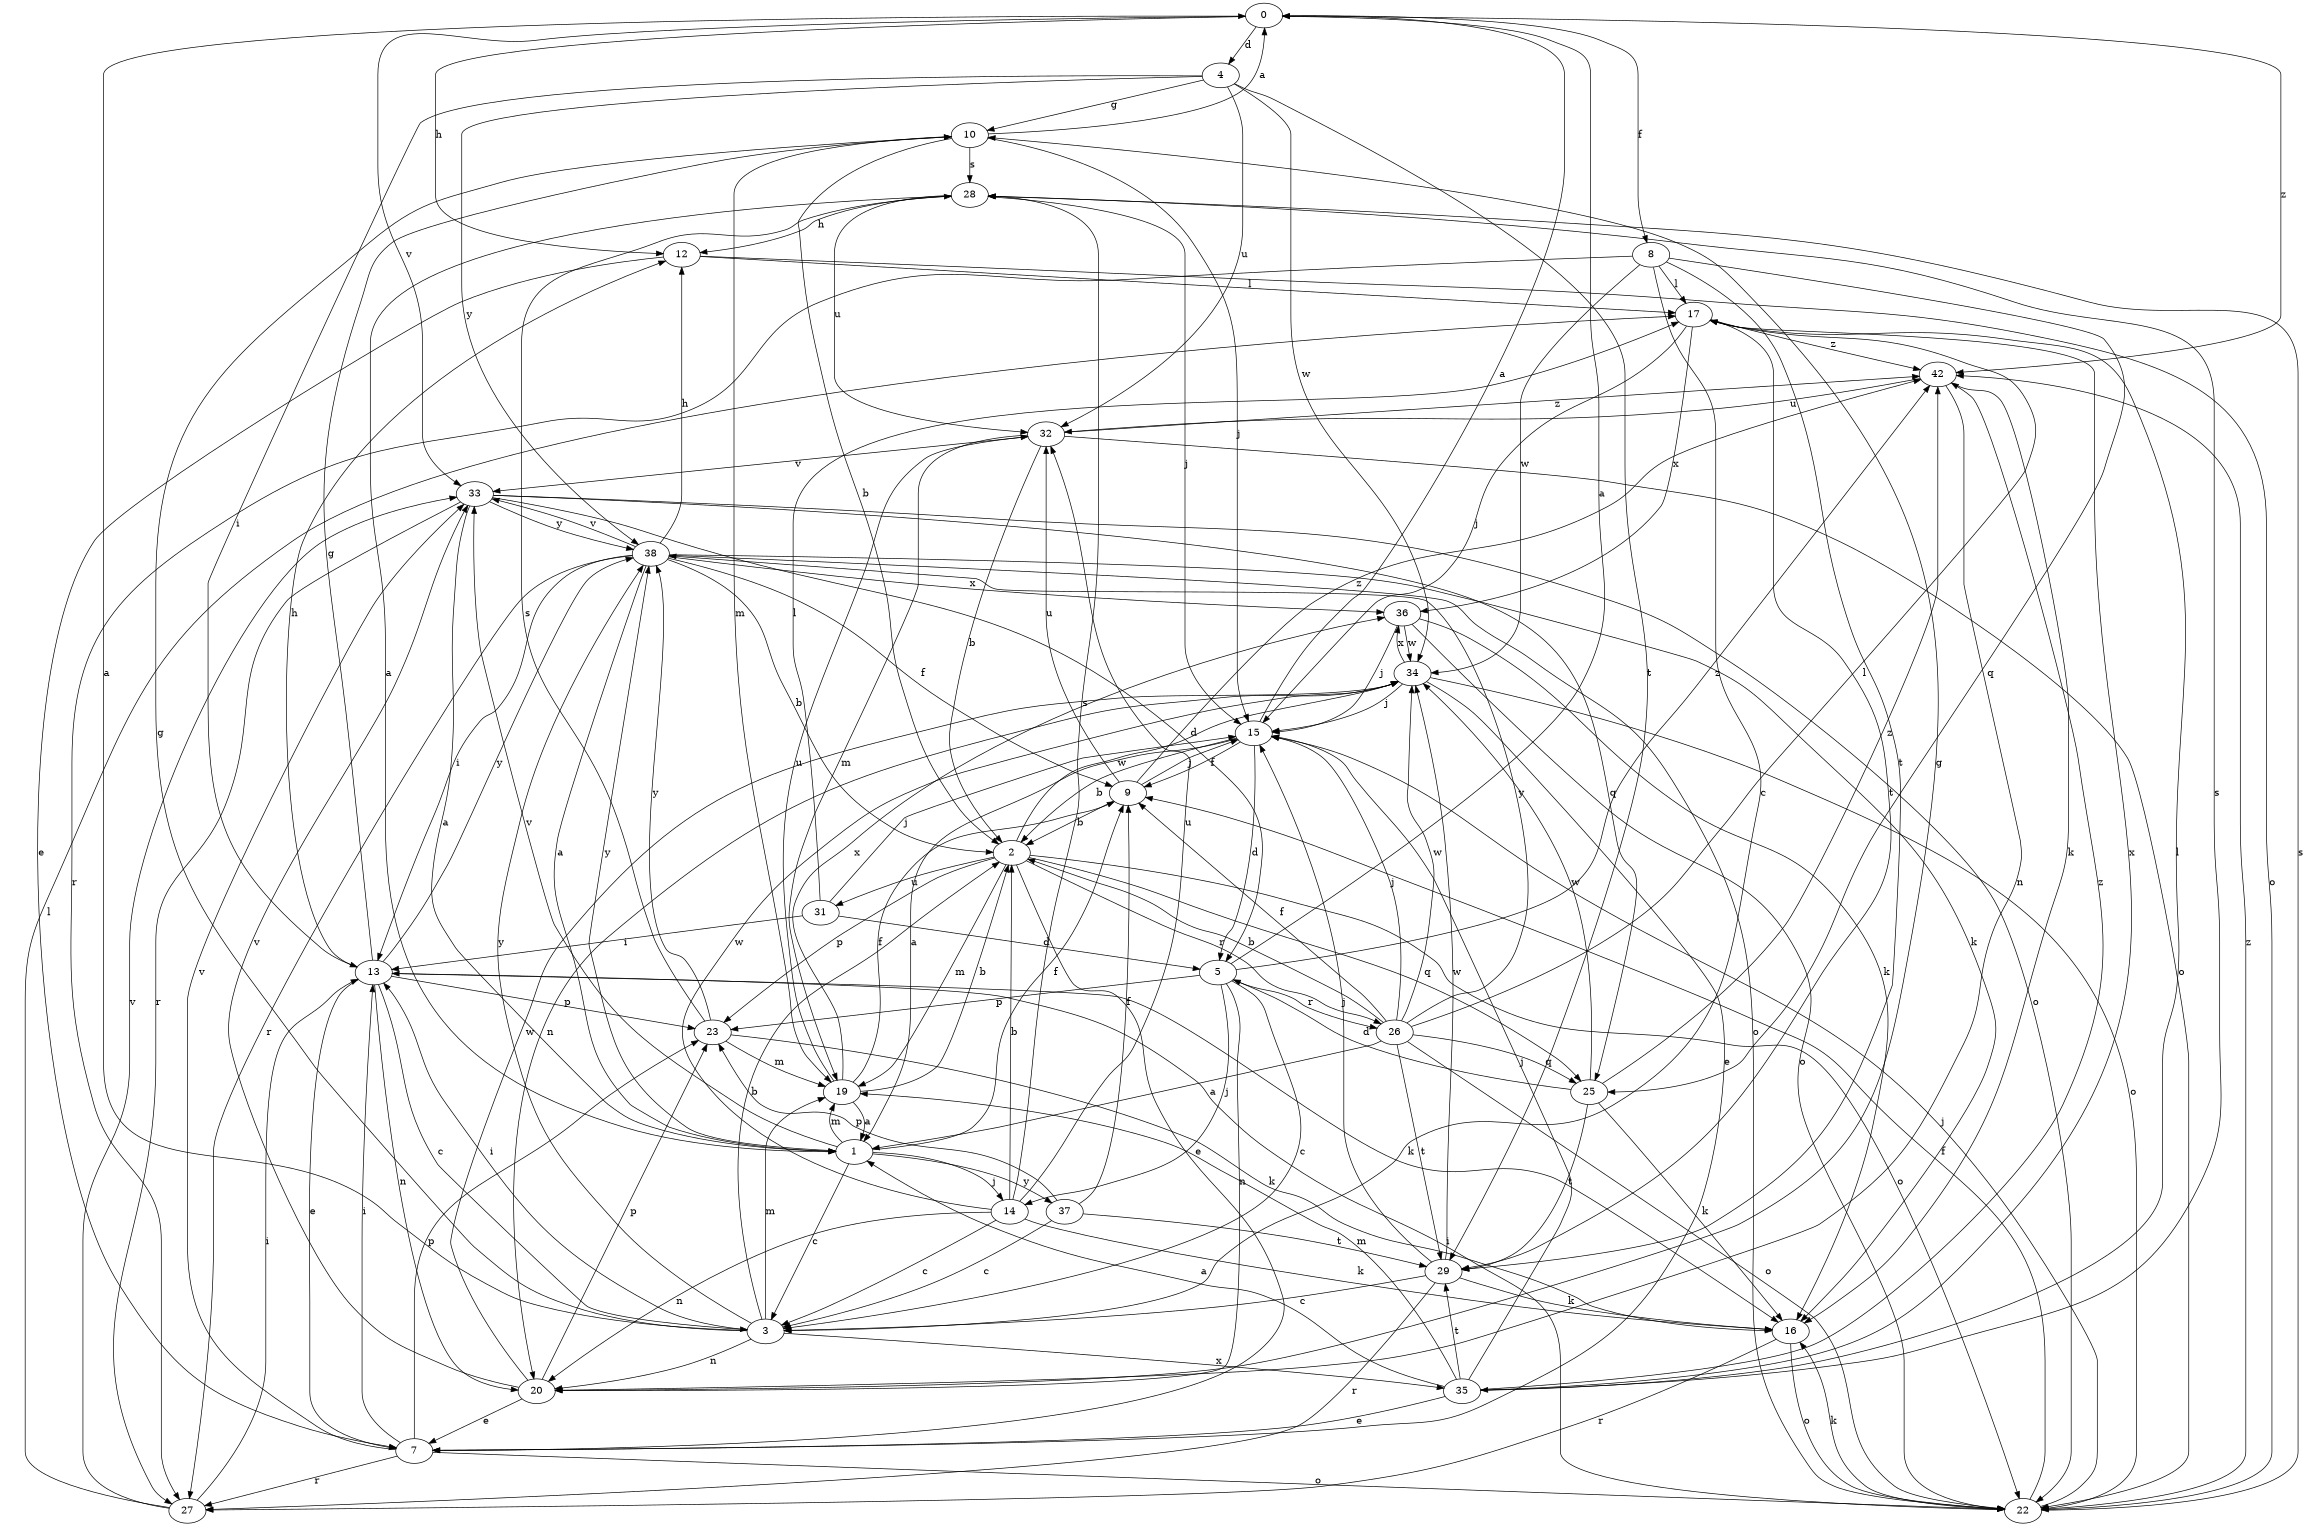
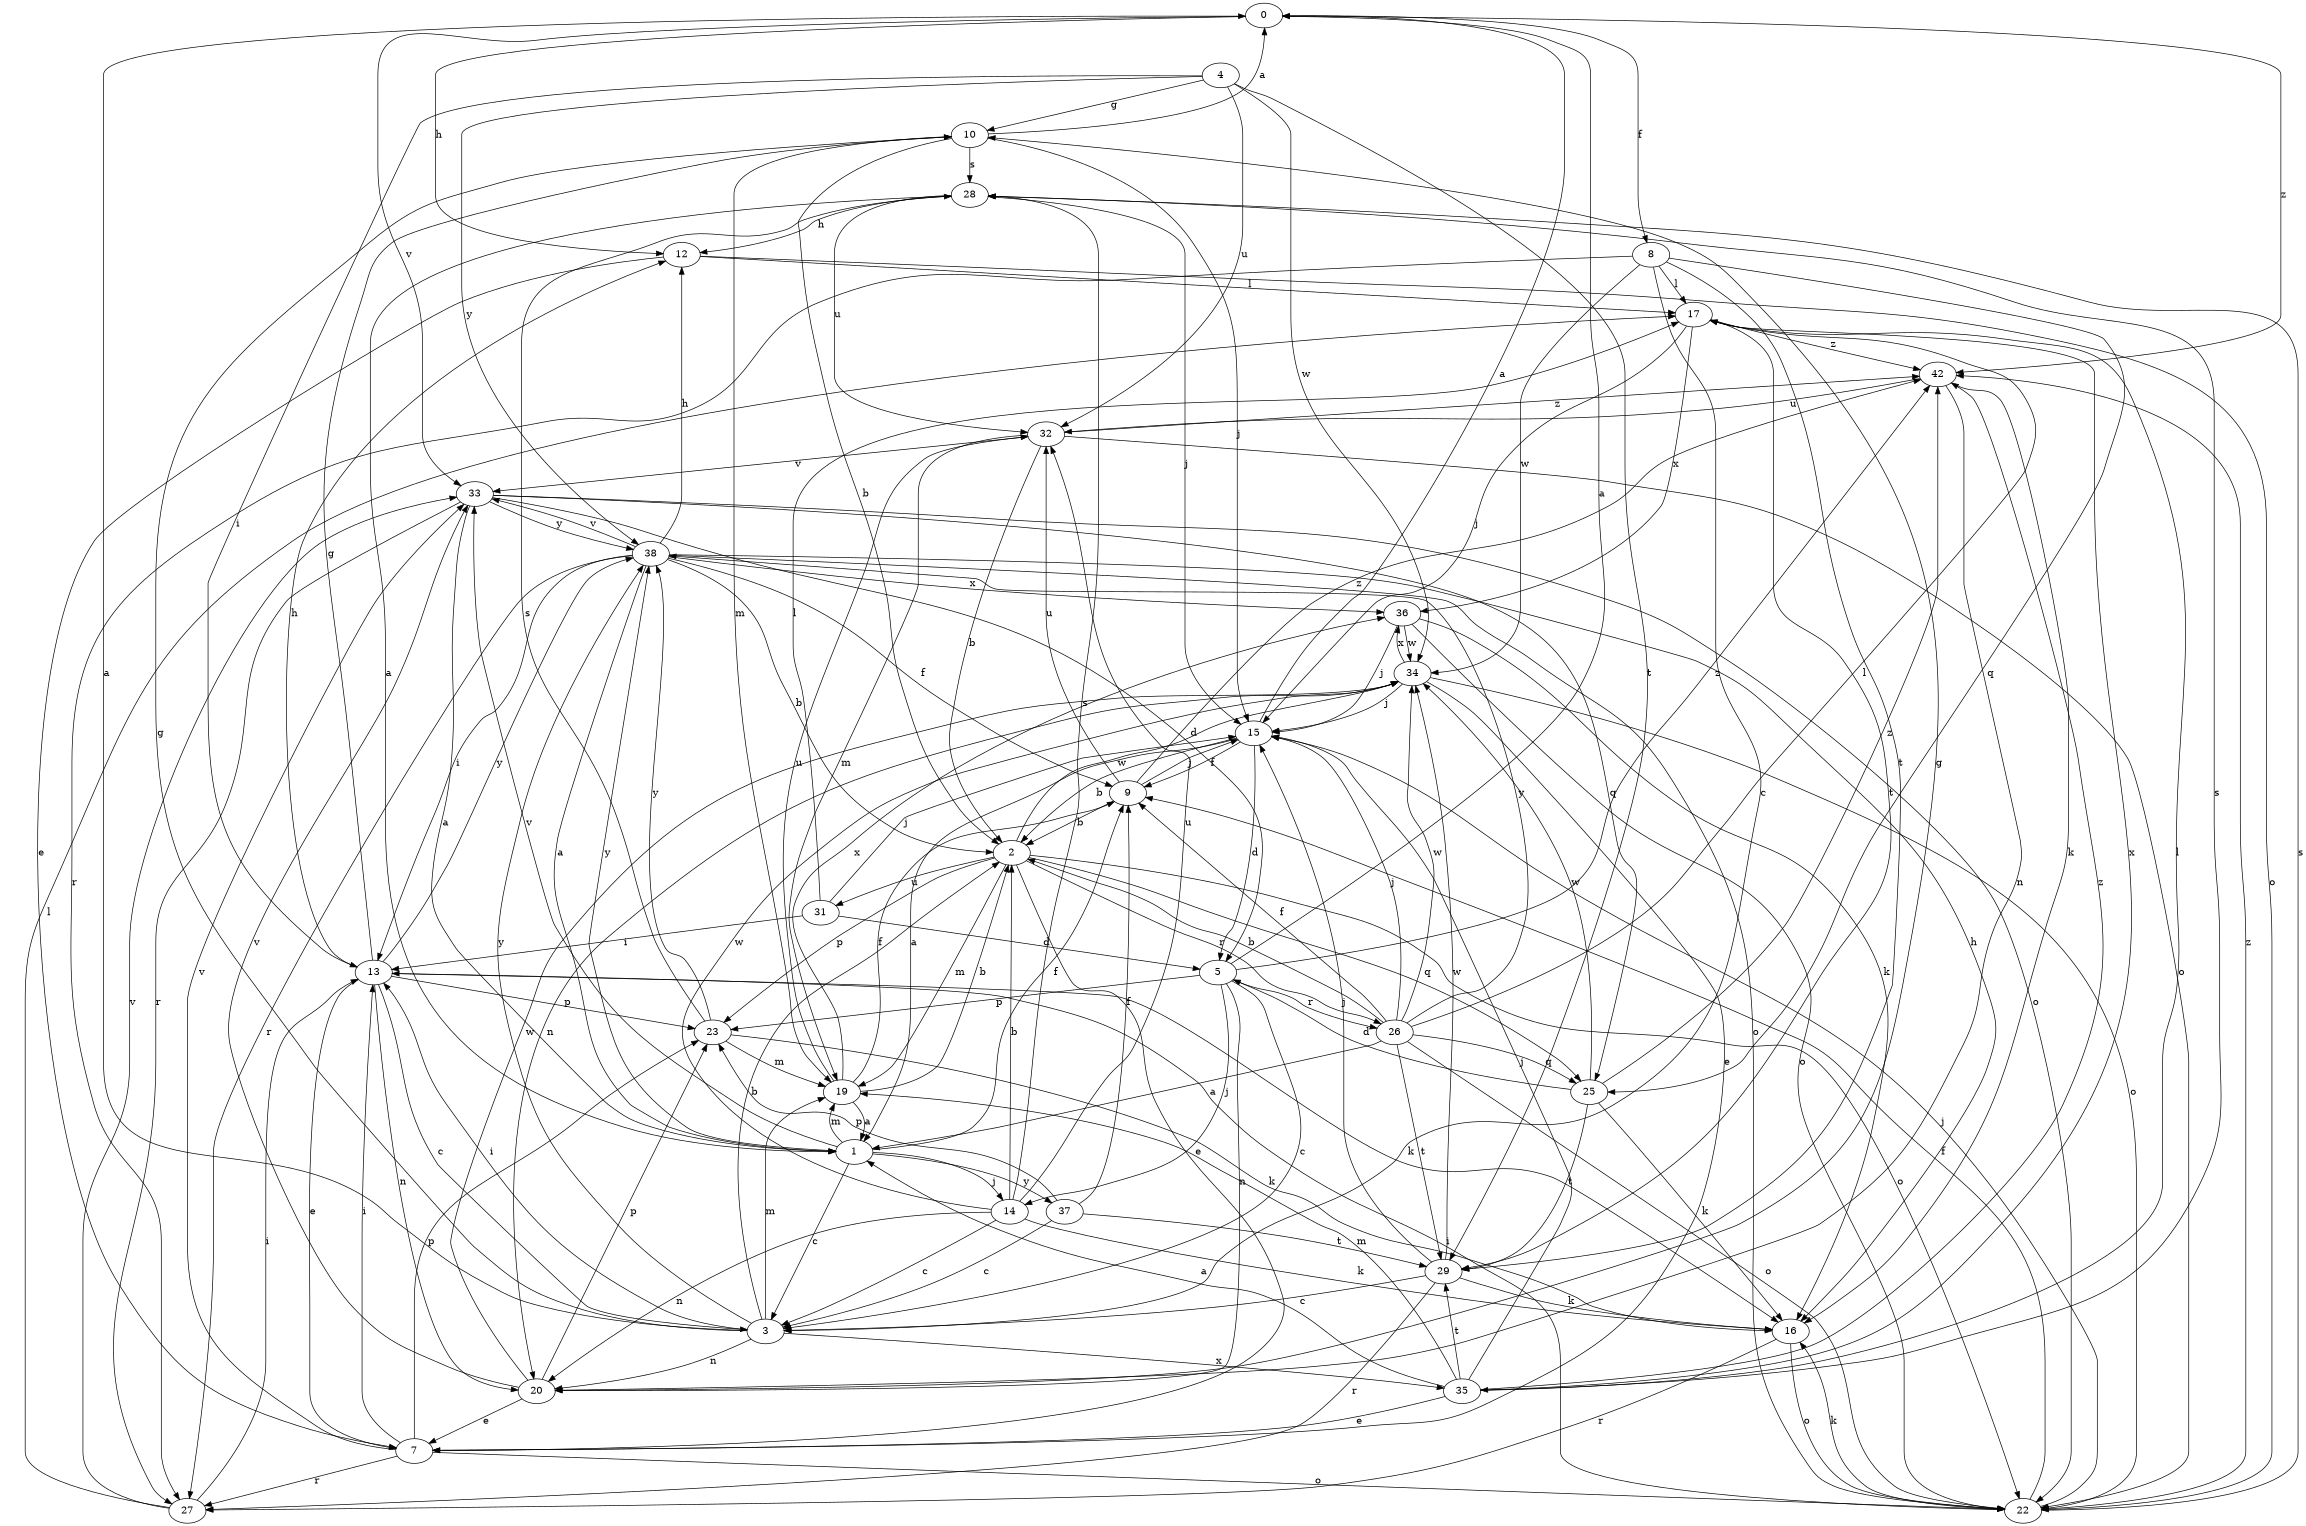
(1244, 43) -> none
(1974, 943) -> (1974, 943)
